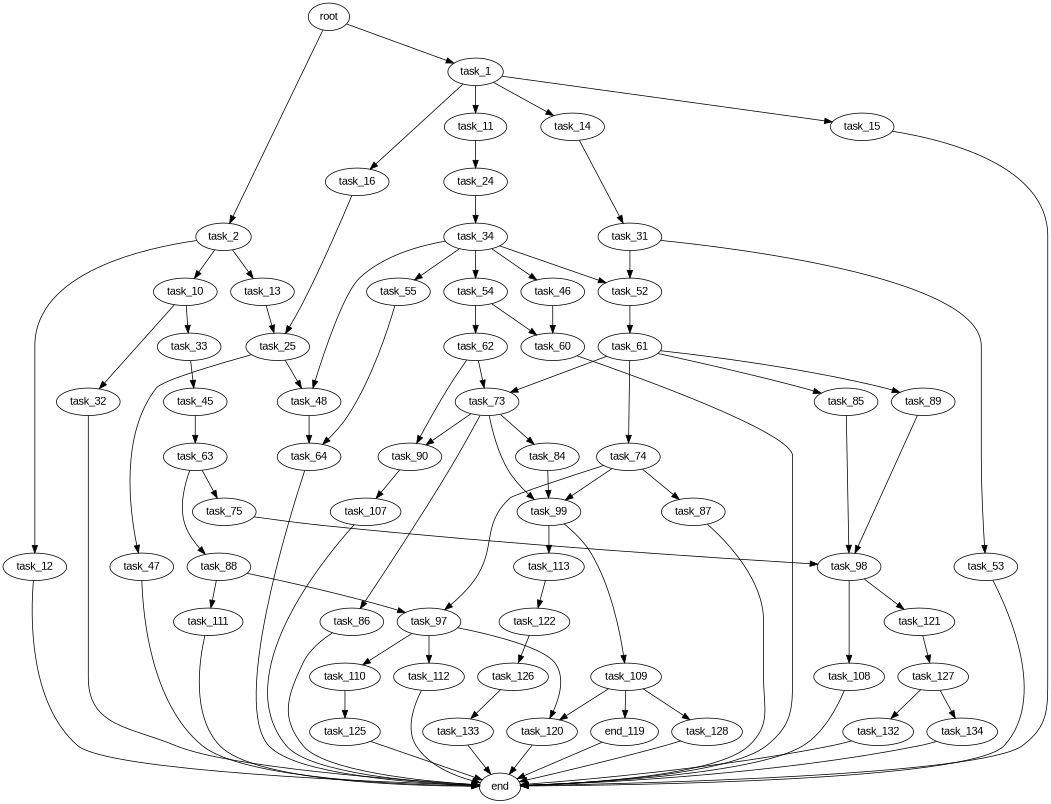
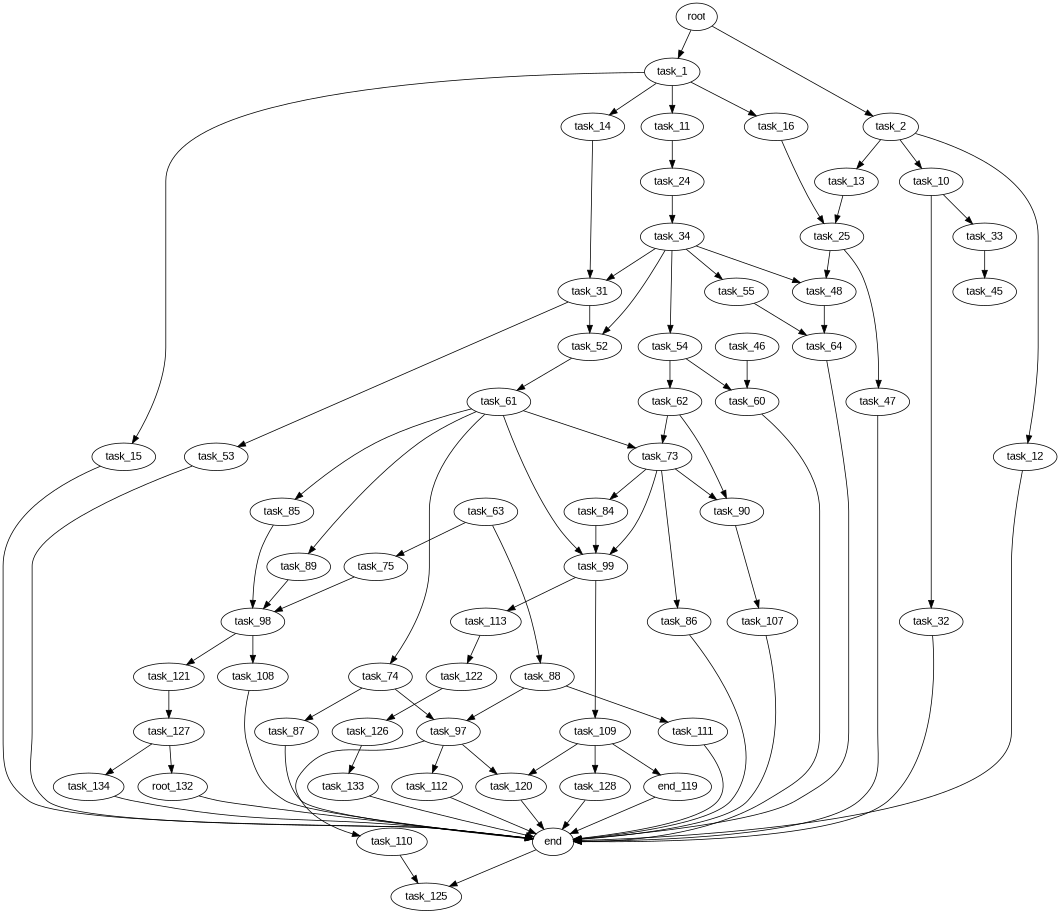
(511, 262) -> (634, 262)
(195, 426) -> none
(592, 482) -> (534, 486)
(878, 732) -> (173, 787)
(420, 758) -> (496, 867)
